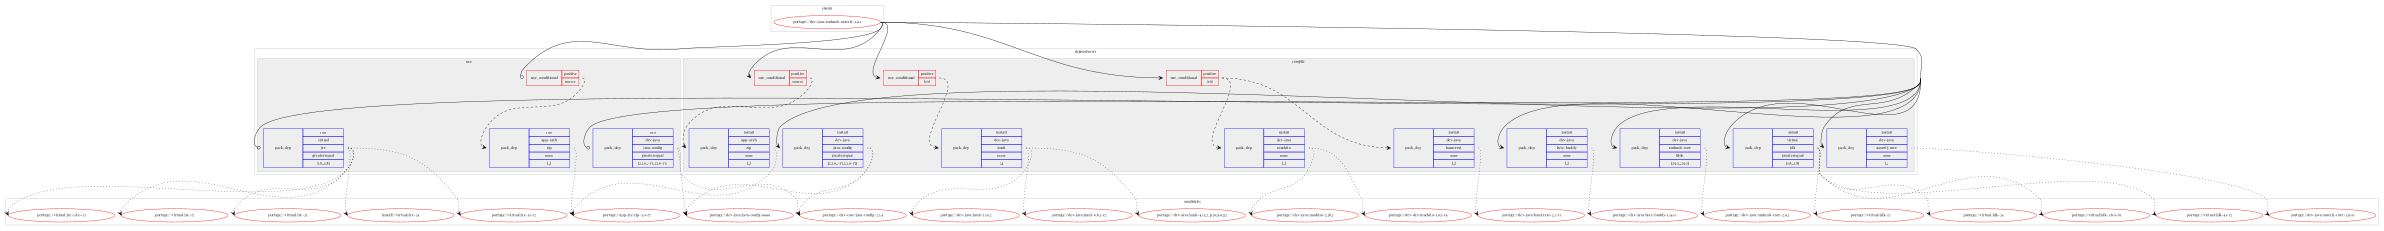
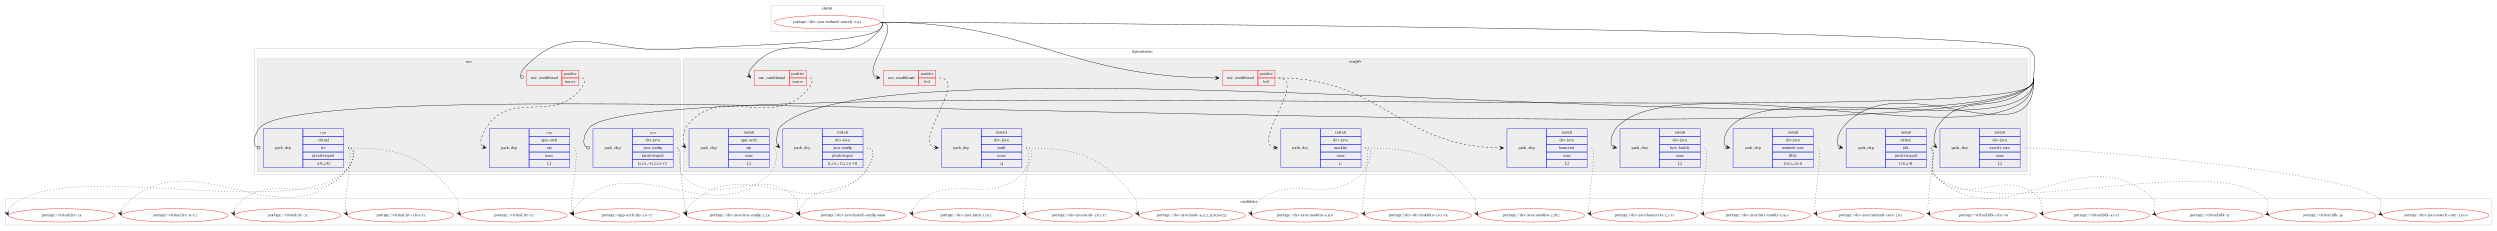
(401, 215) -> (62, 215)
(627, 215) -> (627, 215)
(740, 215) -> (853, 215)
(853, 215) -> (740, 215)
(1079, 215) -> (1079, 215)
none -> (1305, 215)
(1757, 215) -> (1870, 215)
